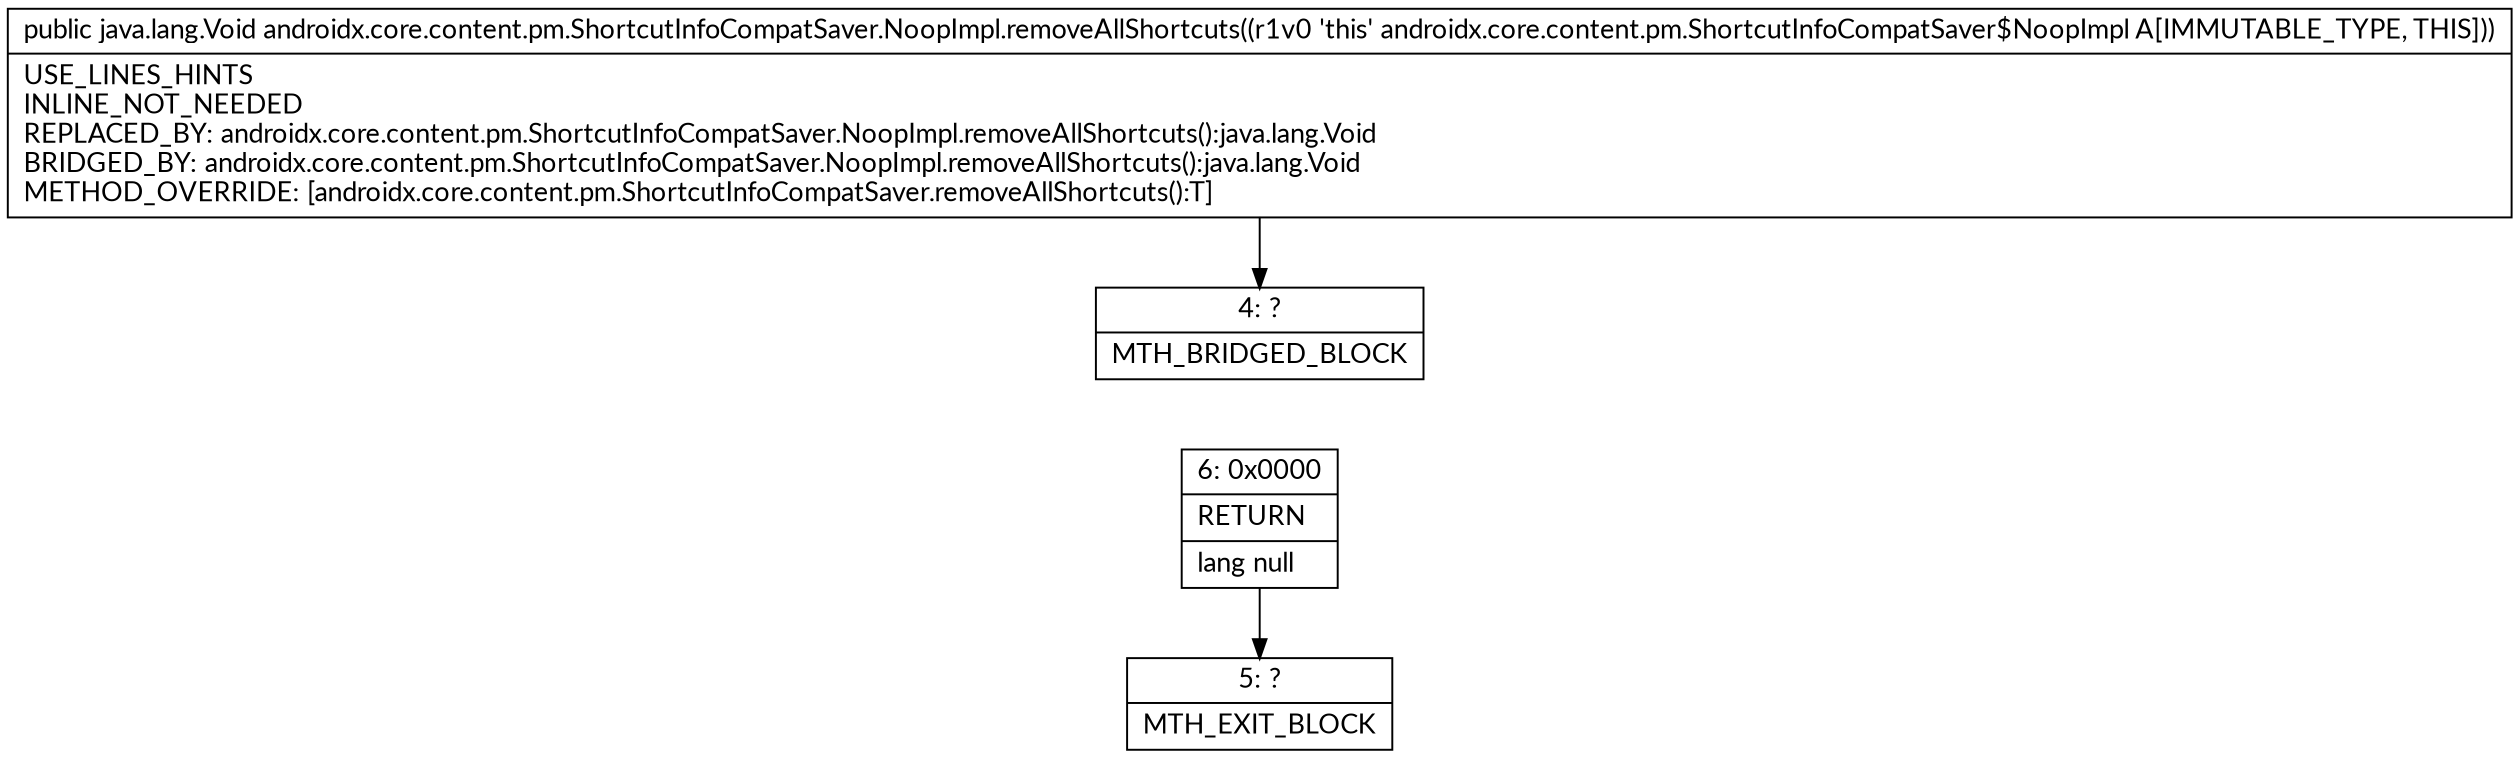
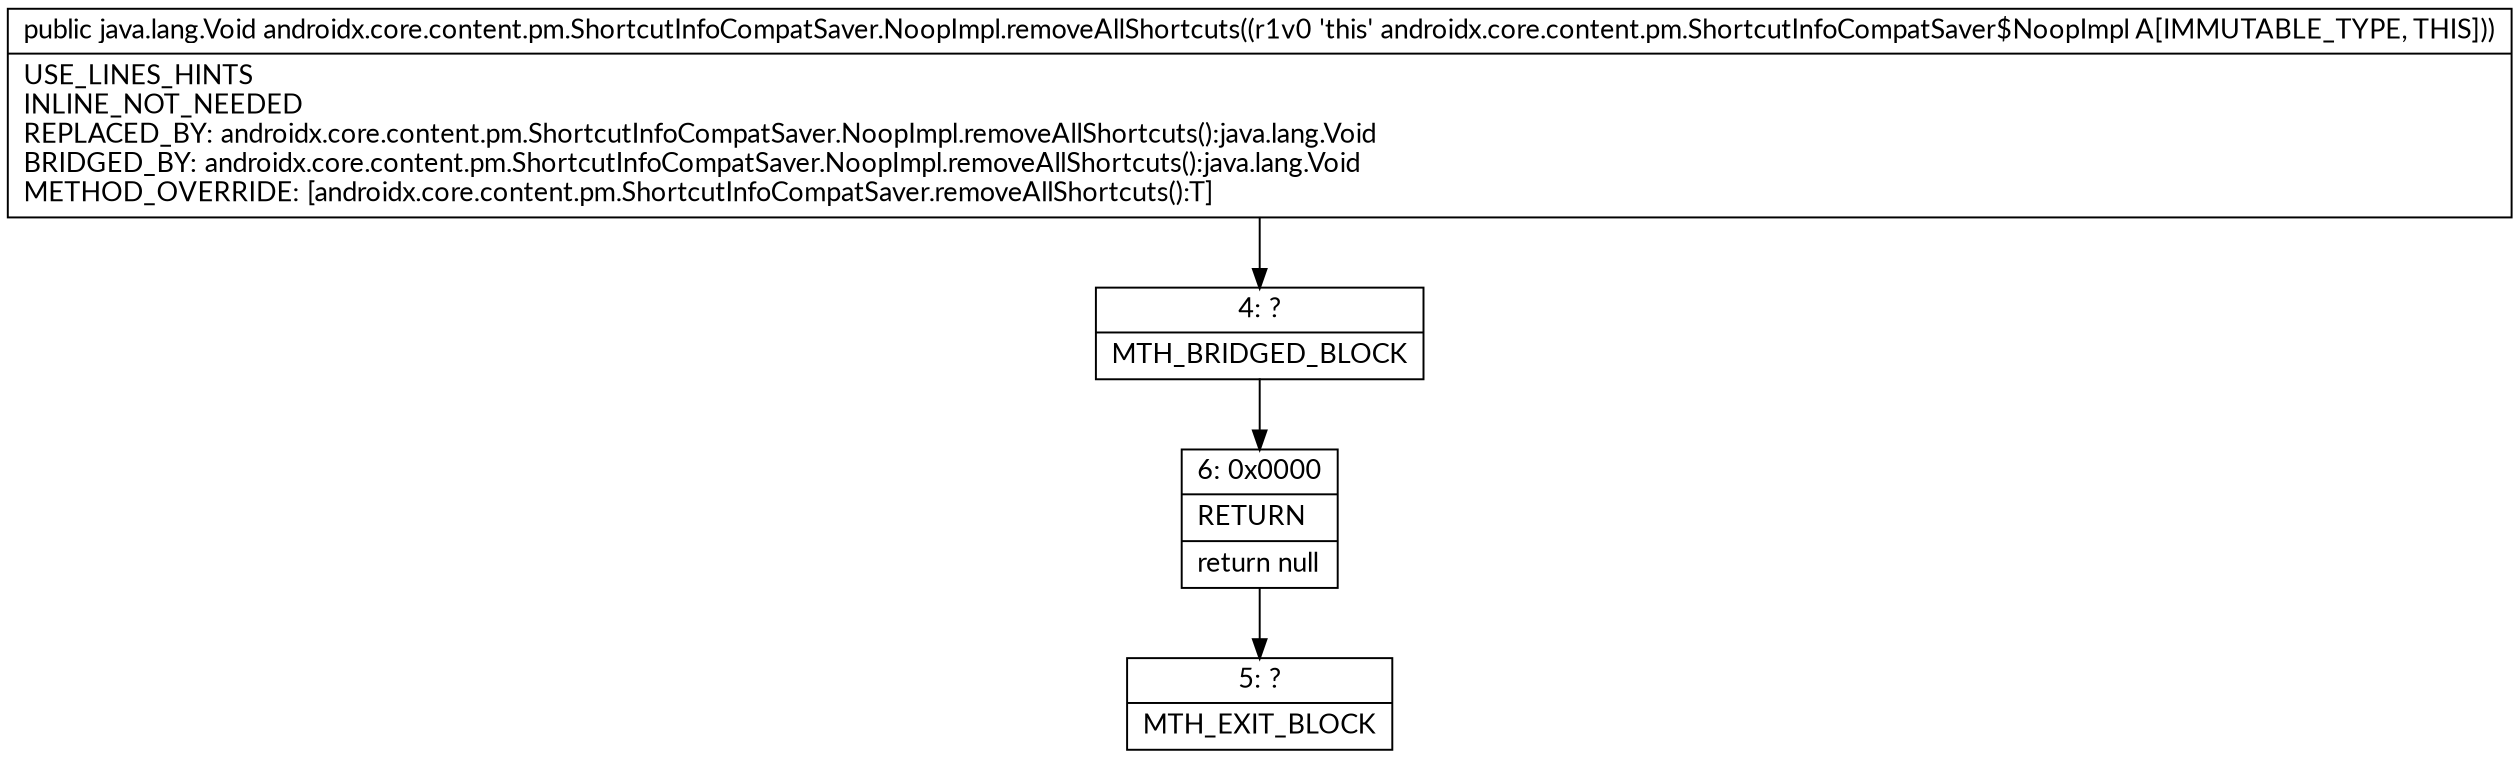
none -> (1260, 404)
(1246, 564) -> (1259, 564)
